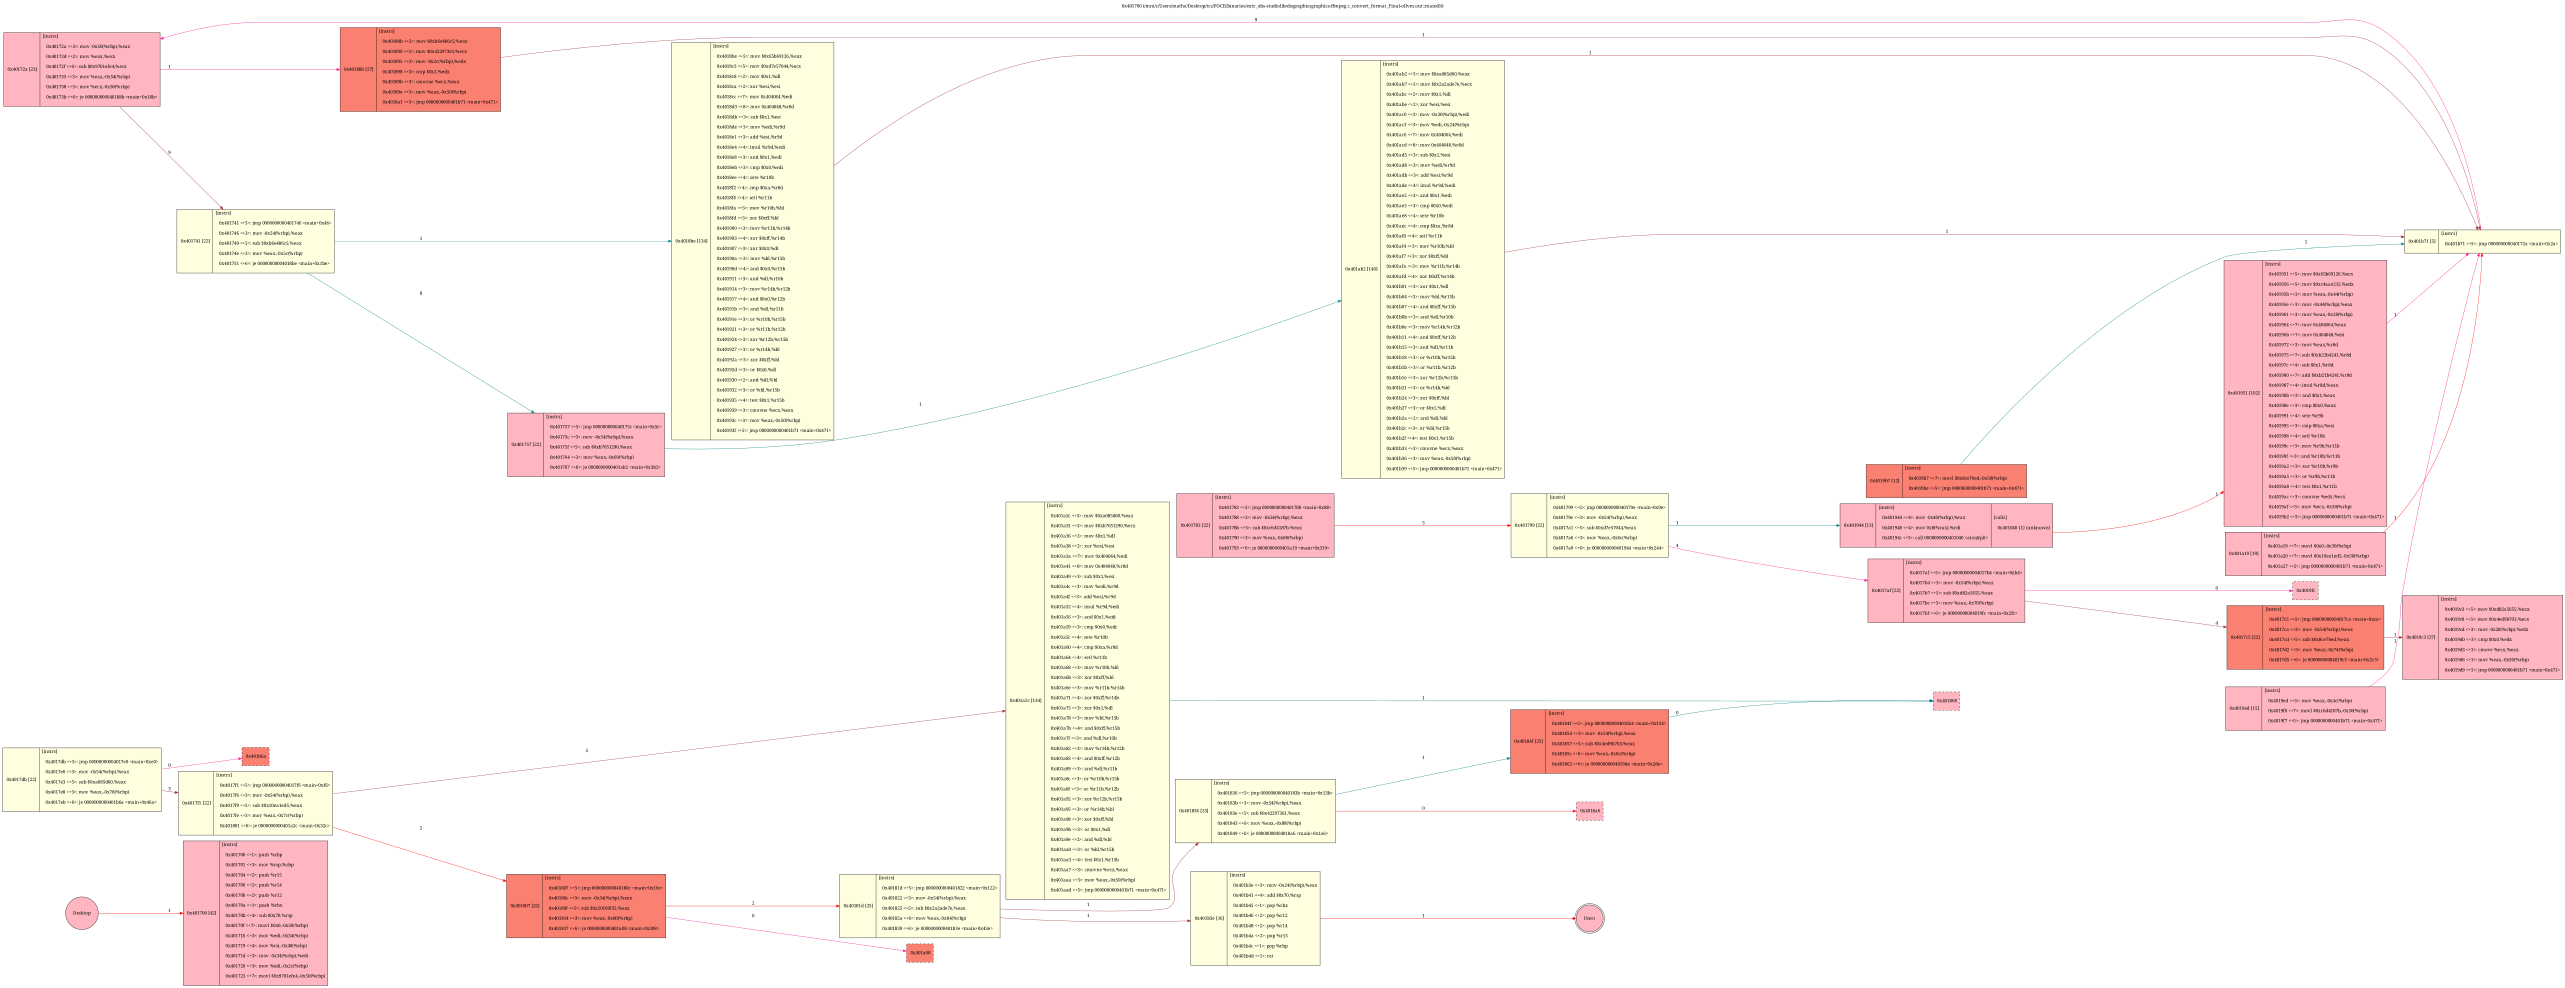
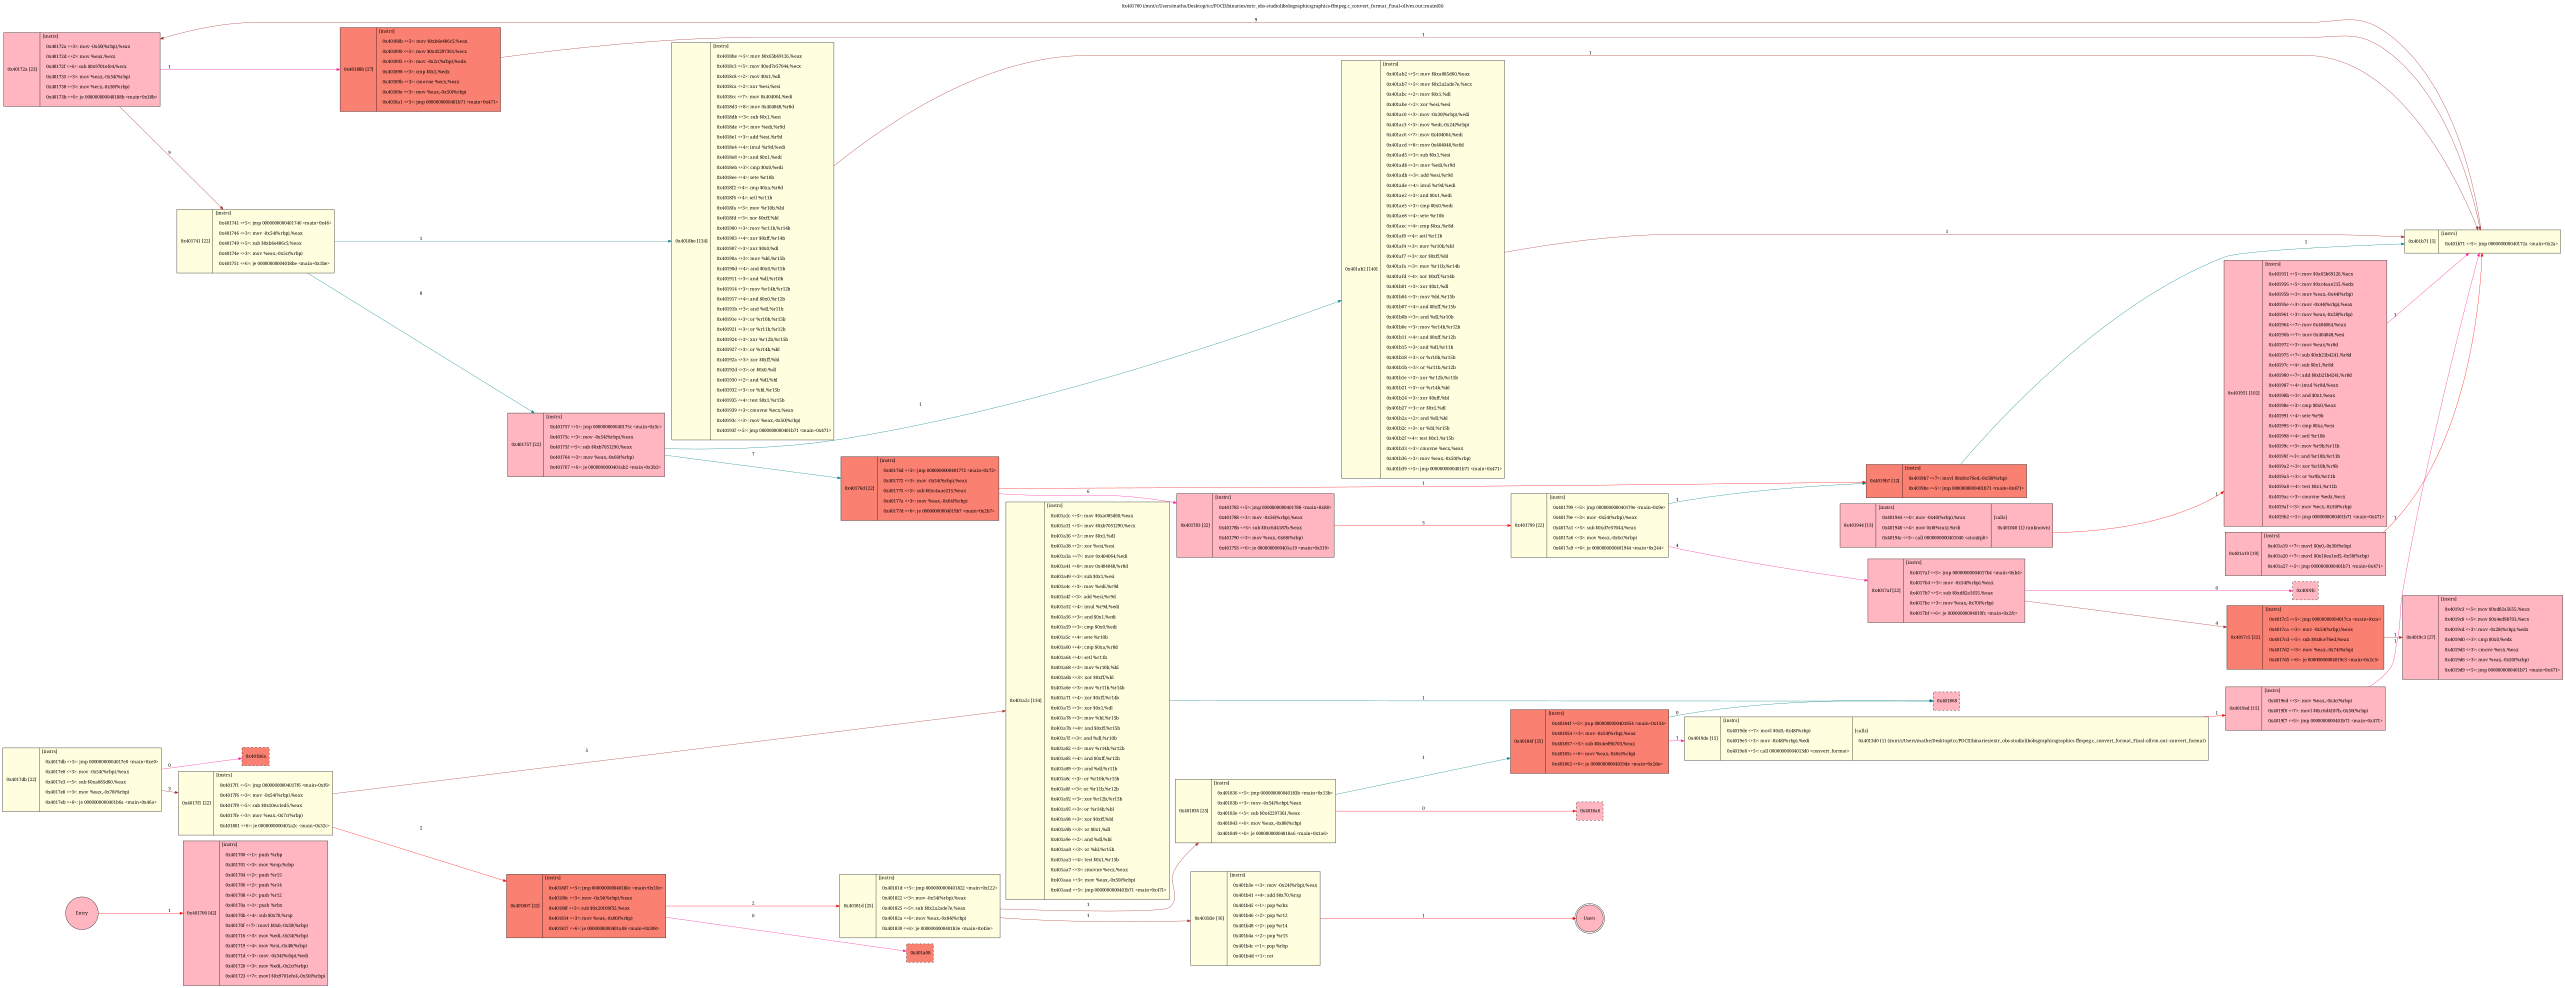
(1388, 23) -> (1388, 23)
none -> (920, 489)
(1752, 525) -> (1765, 490)
none -> (1946, 739)
(82, 913) -> (82, 913)
